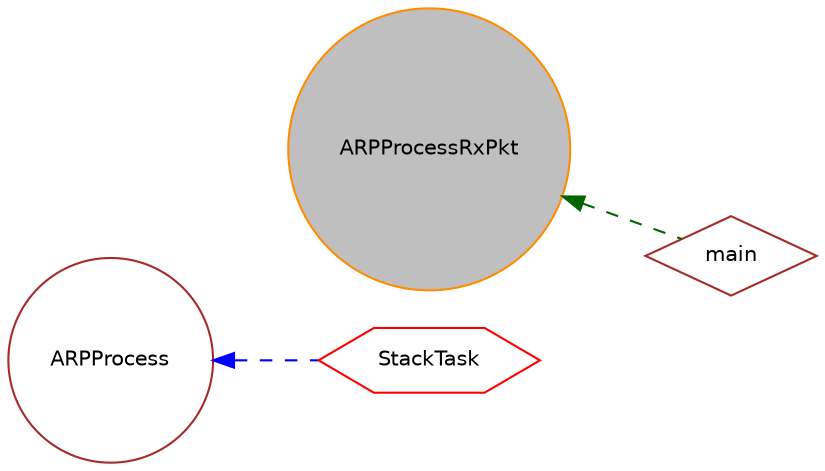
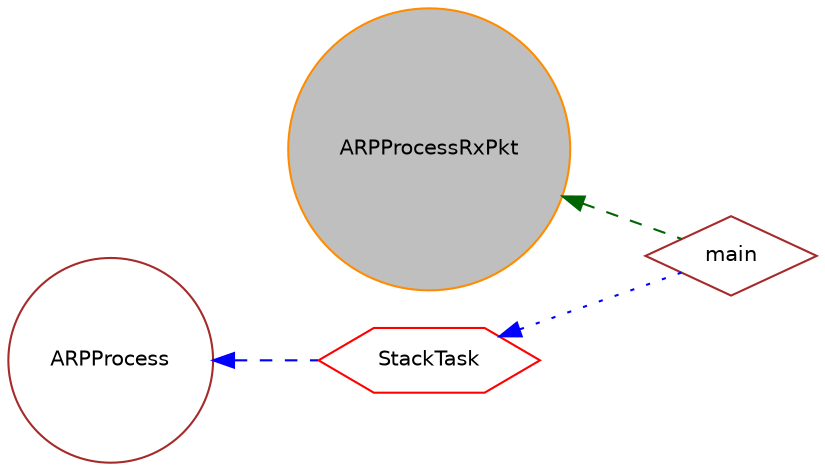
none -> (601, 301)
